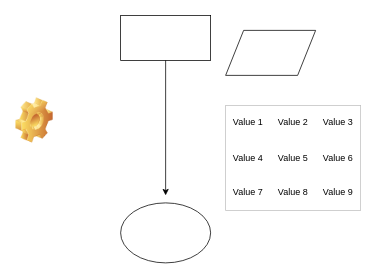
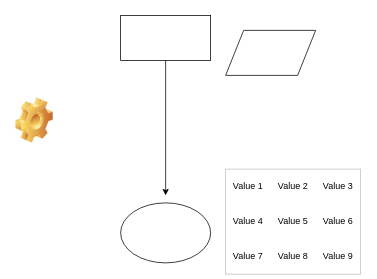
(293, 158) -> (293, 222)
